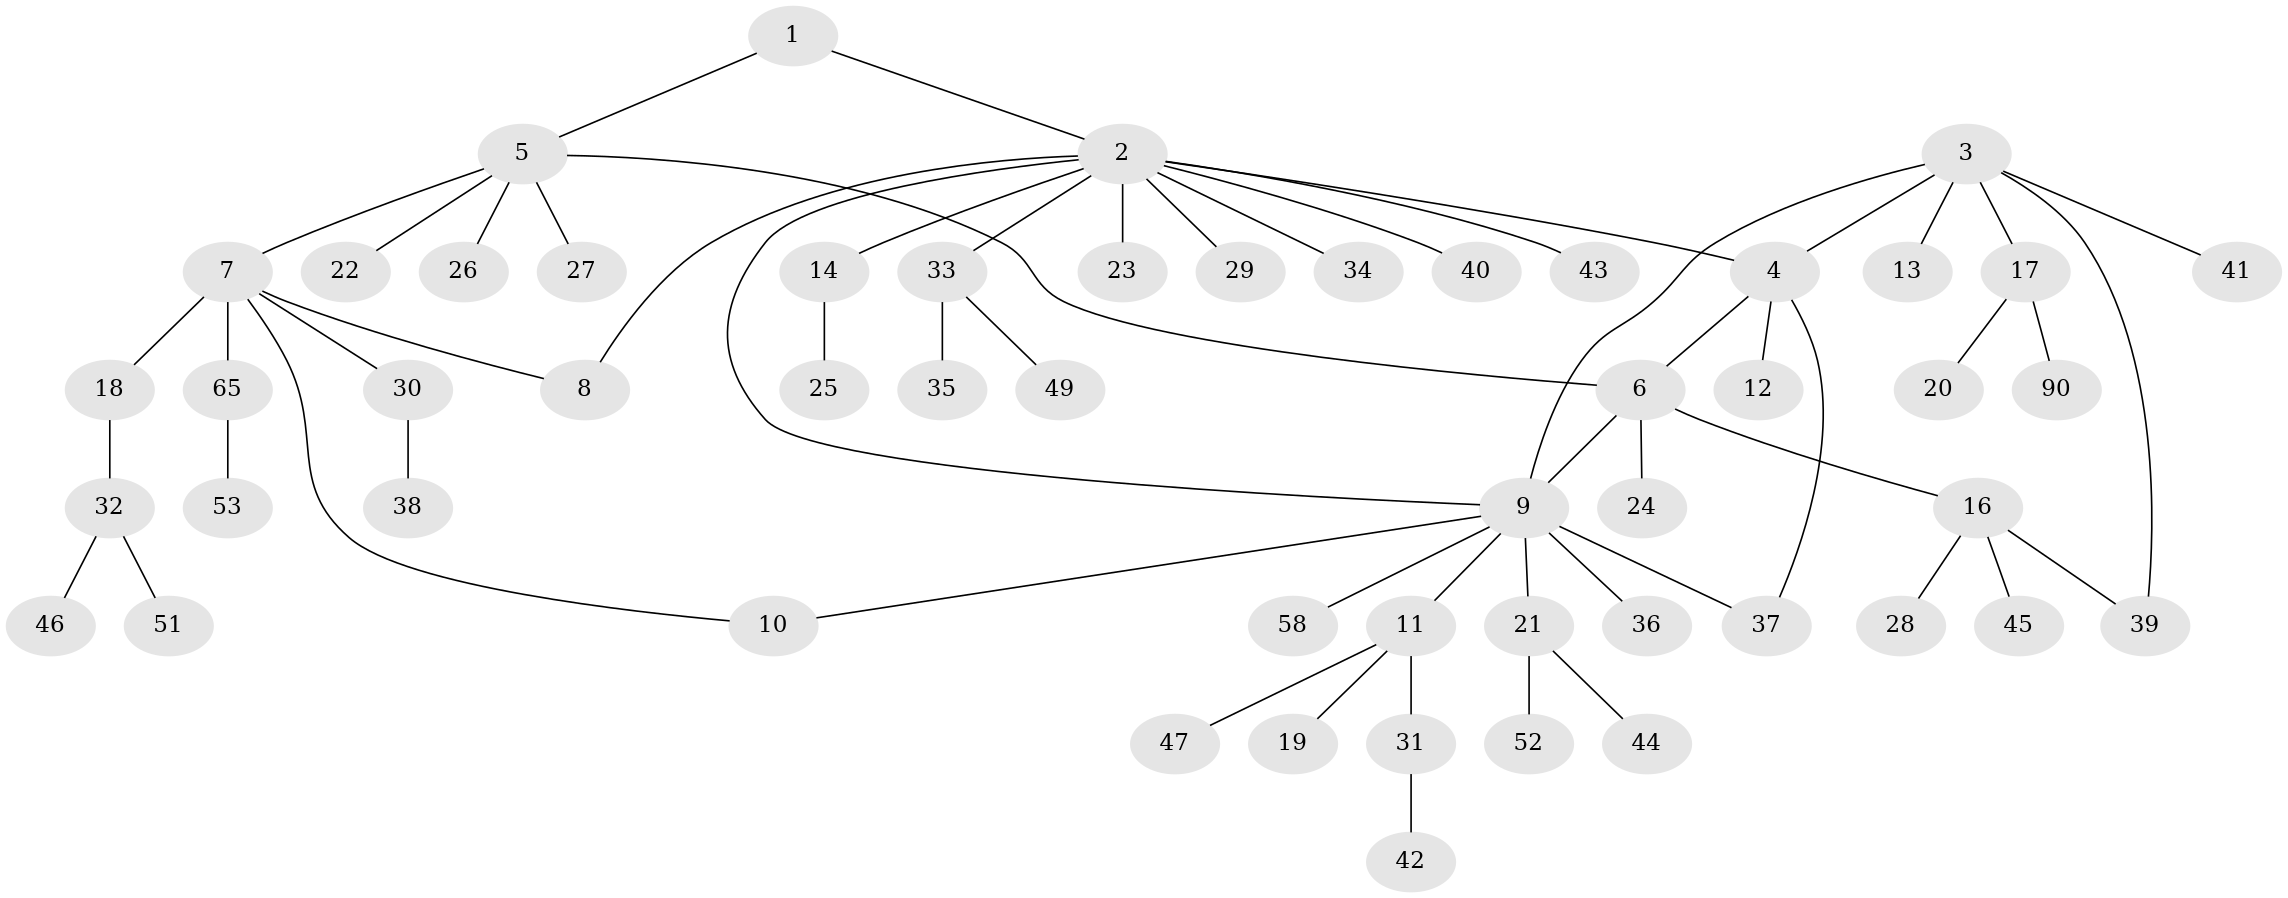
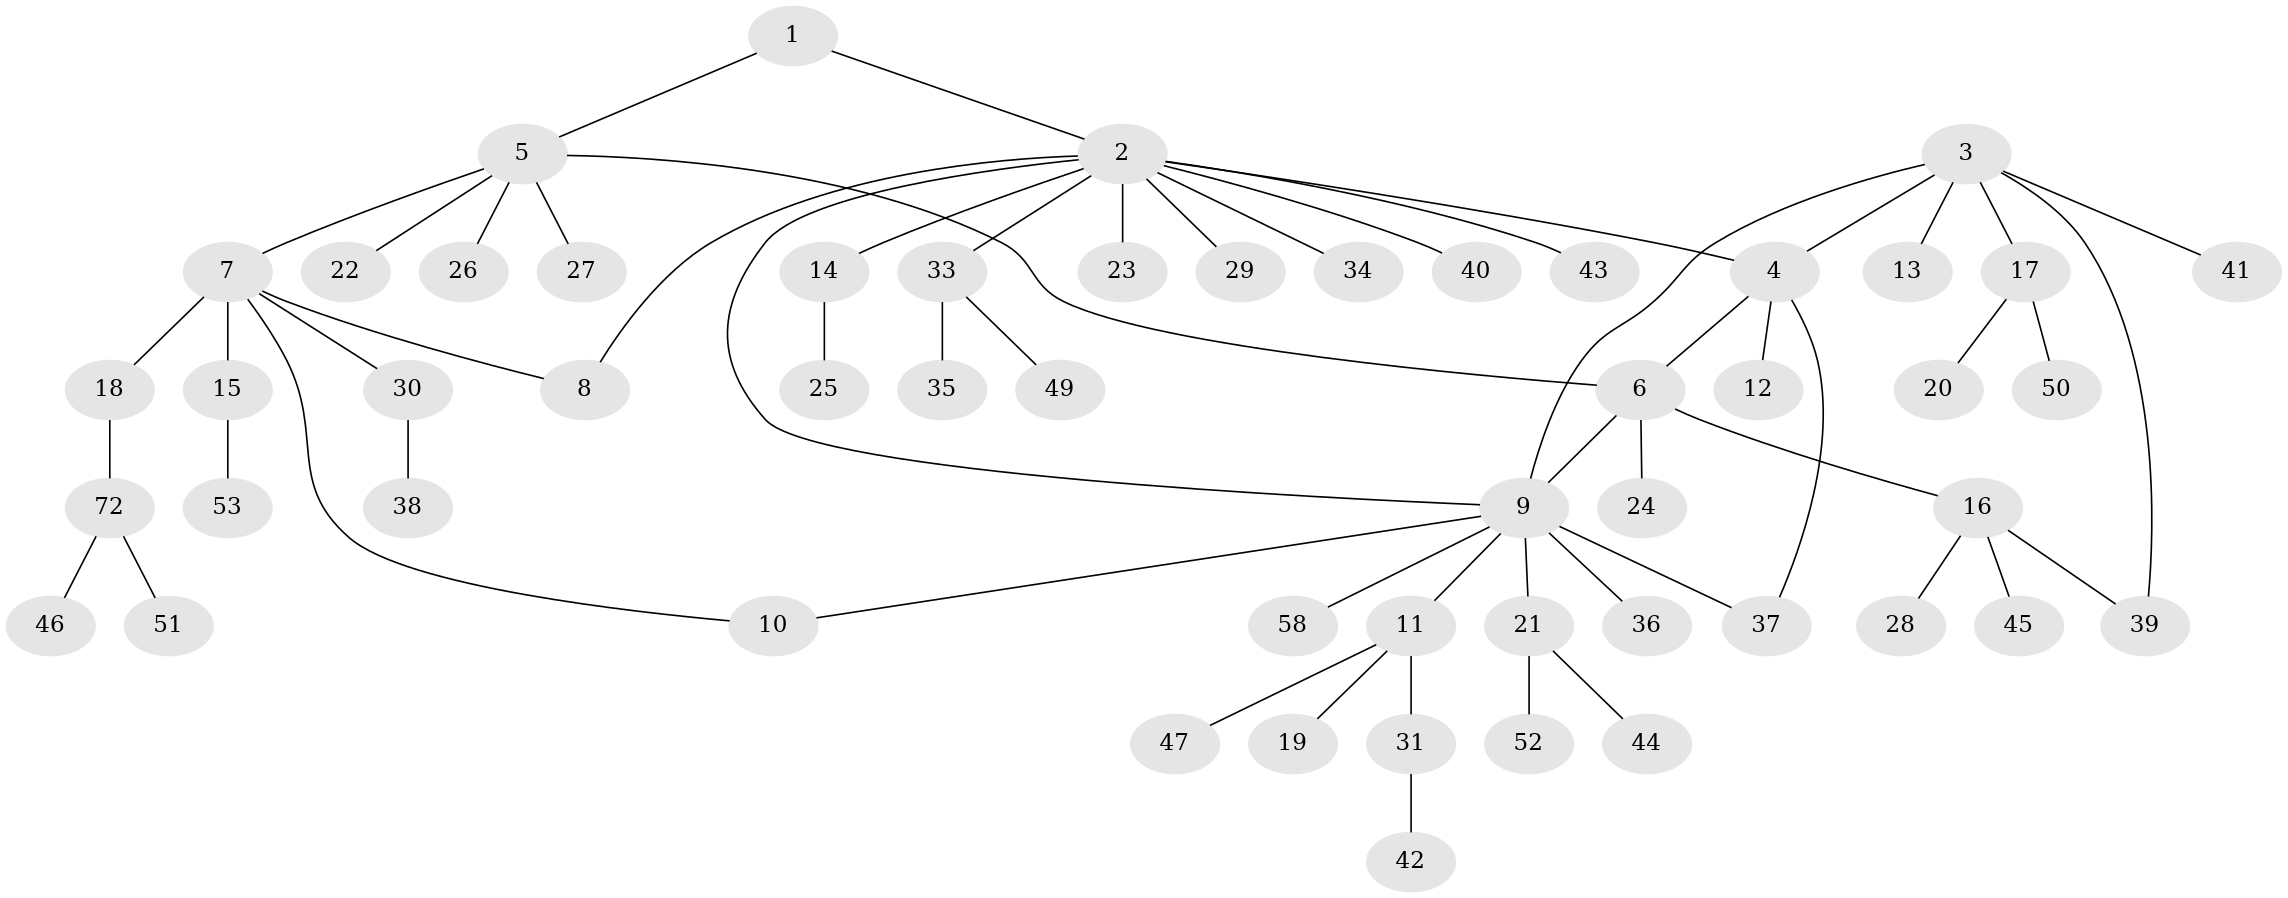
(228, 390) -> (228, 390)
(2057, 390) -> (2057, 390)
(110, 508) -> (110, 508)
